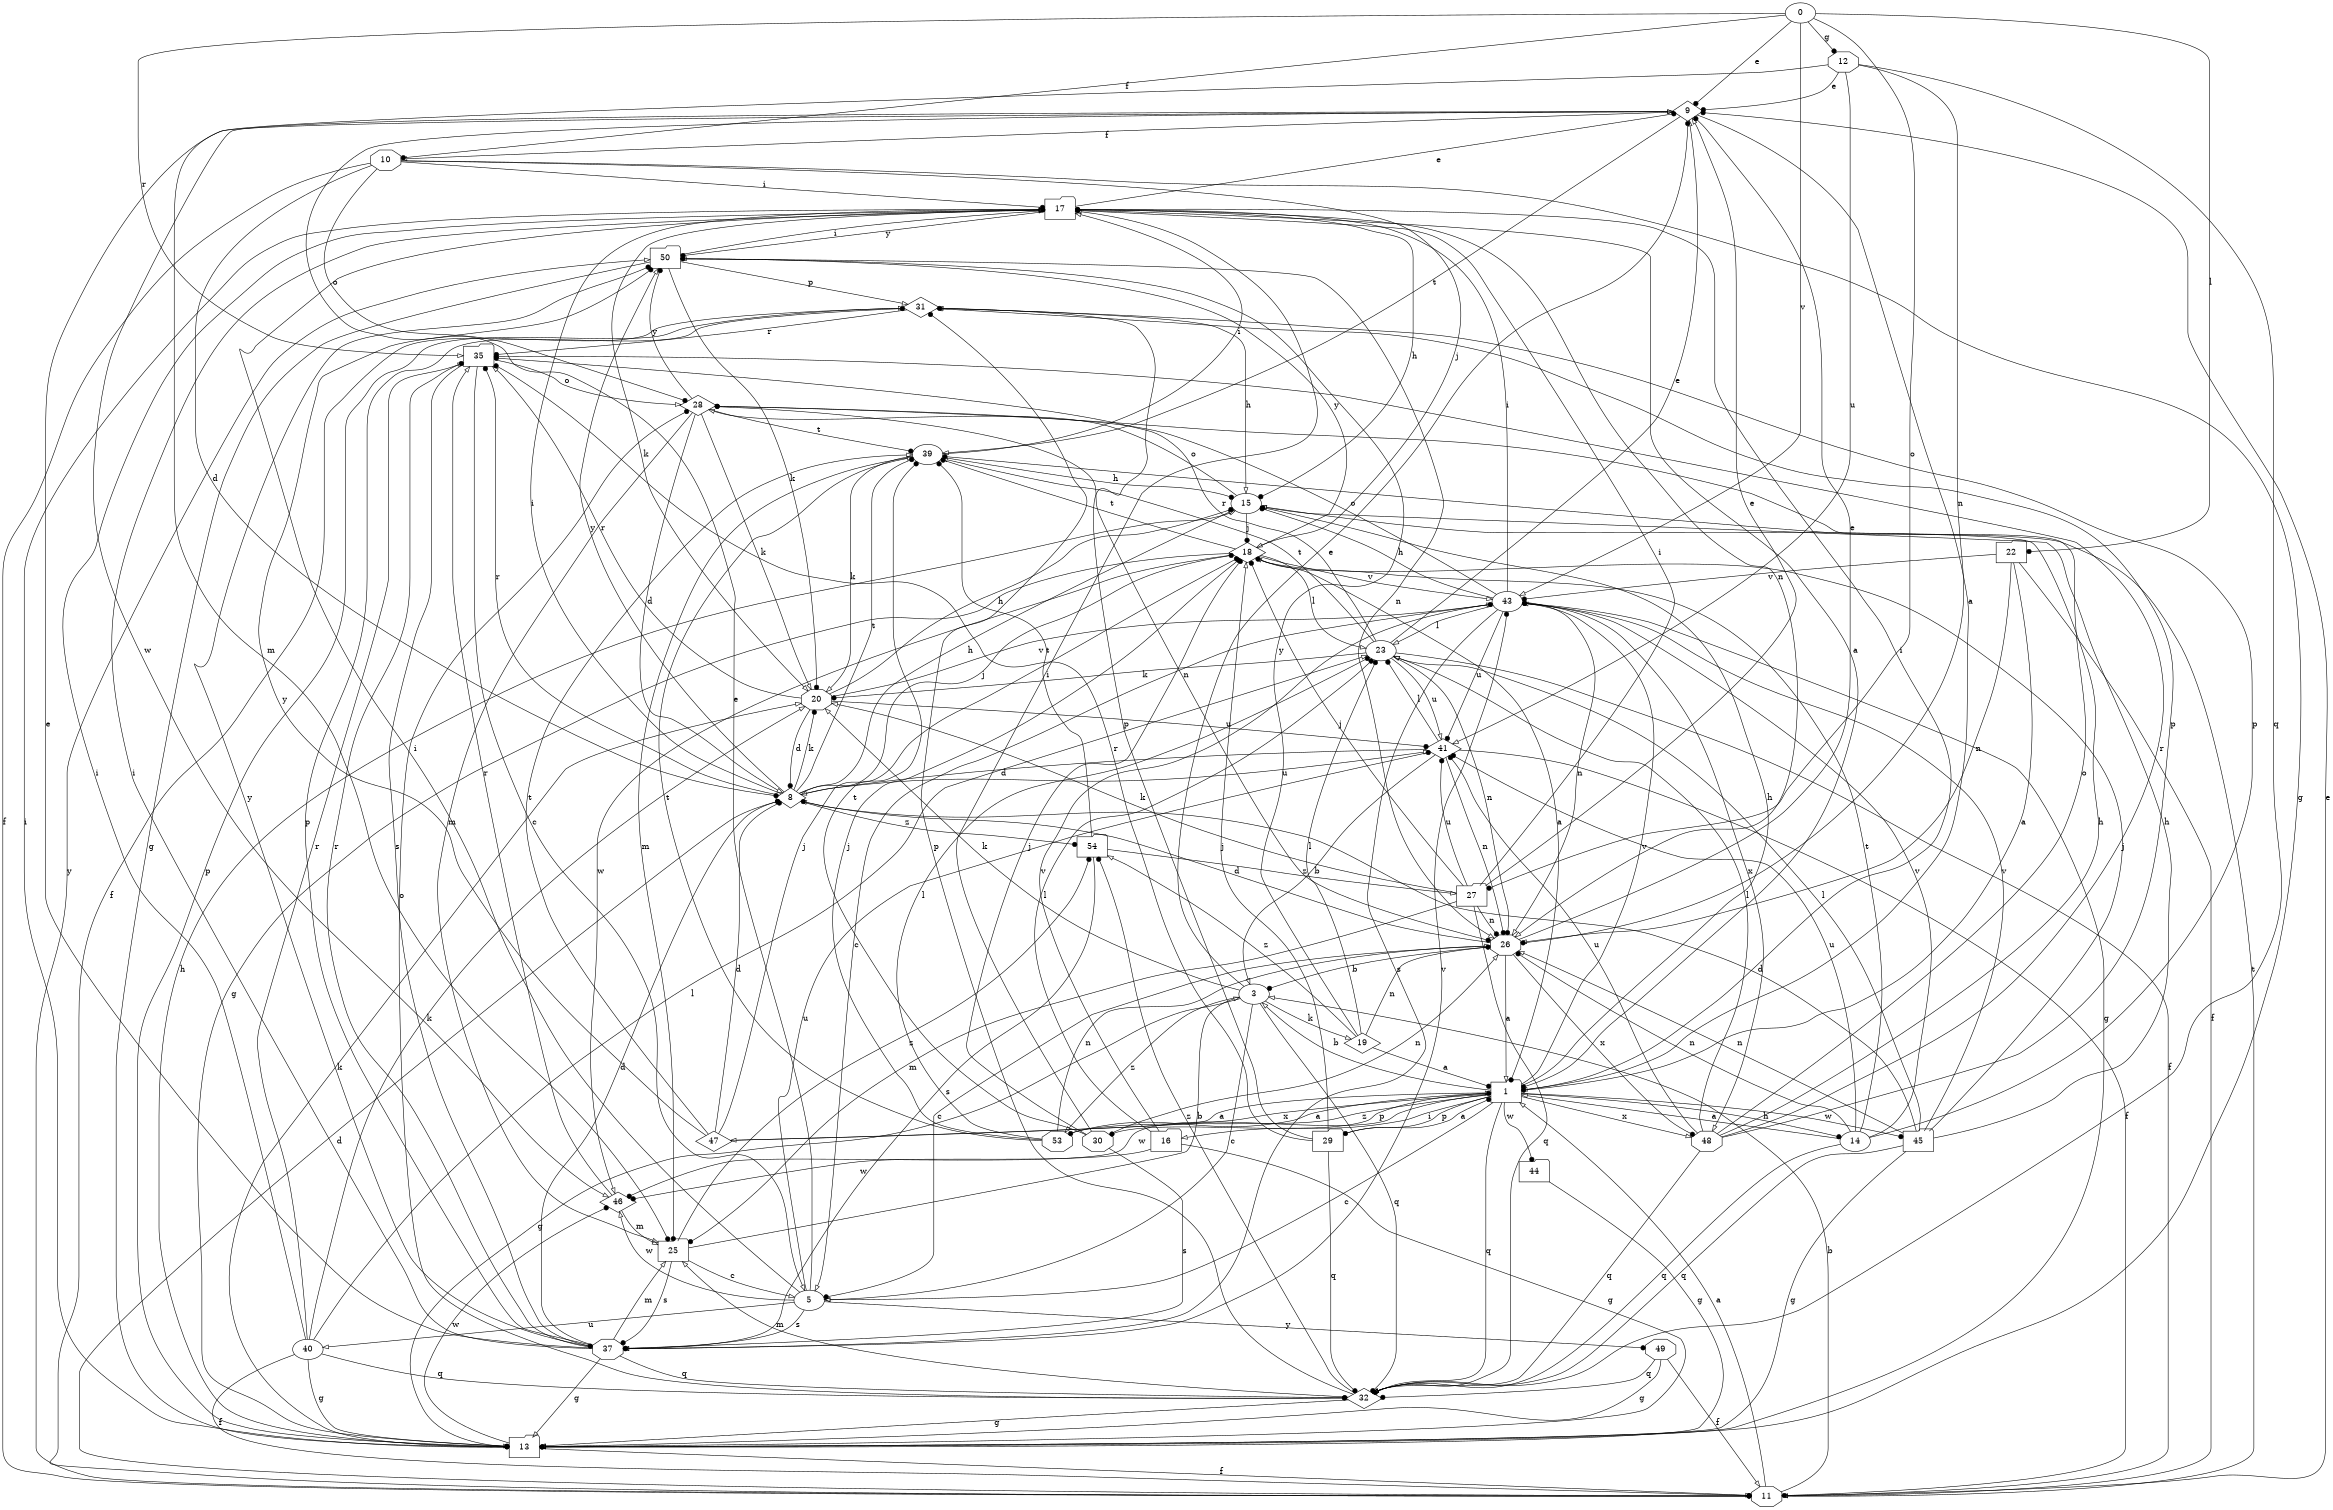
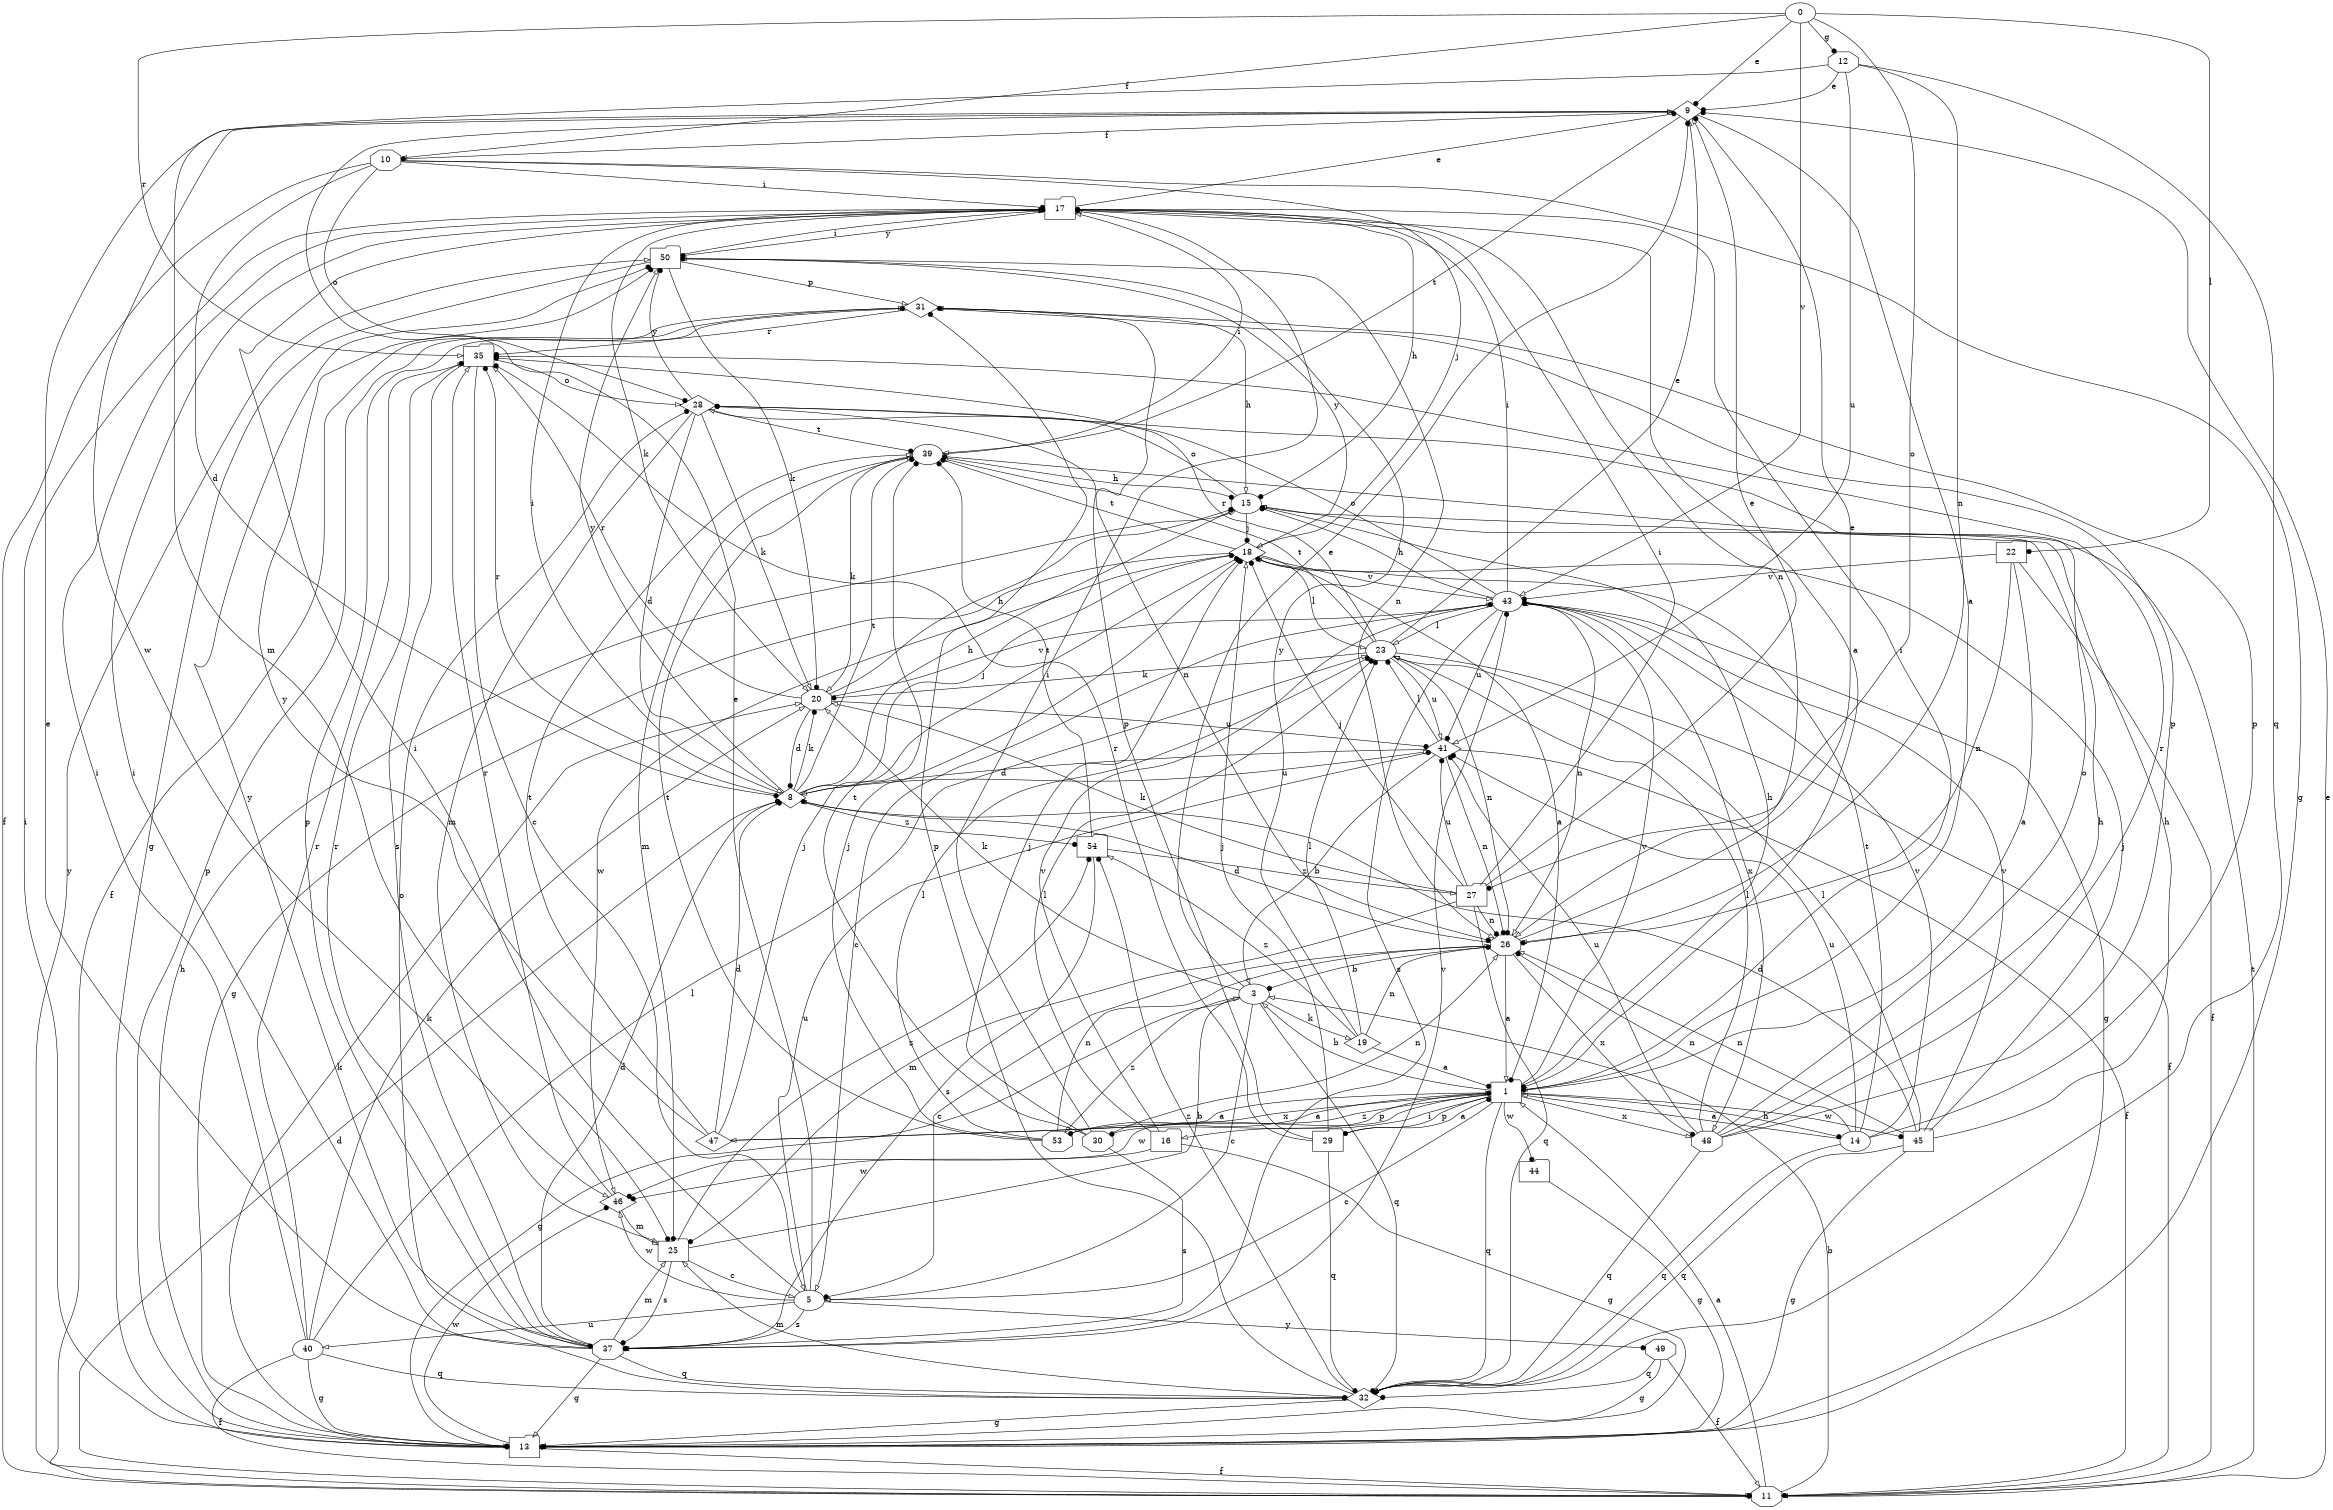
(1096, 86) -> (1096, 86)
(1040, 134) -> (1040, 134)
